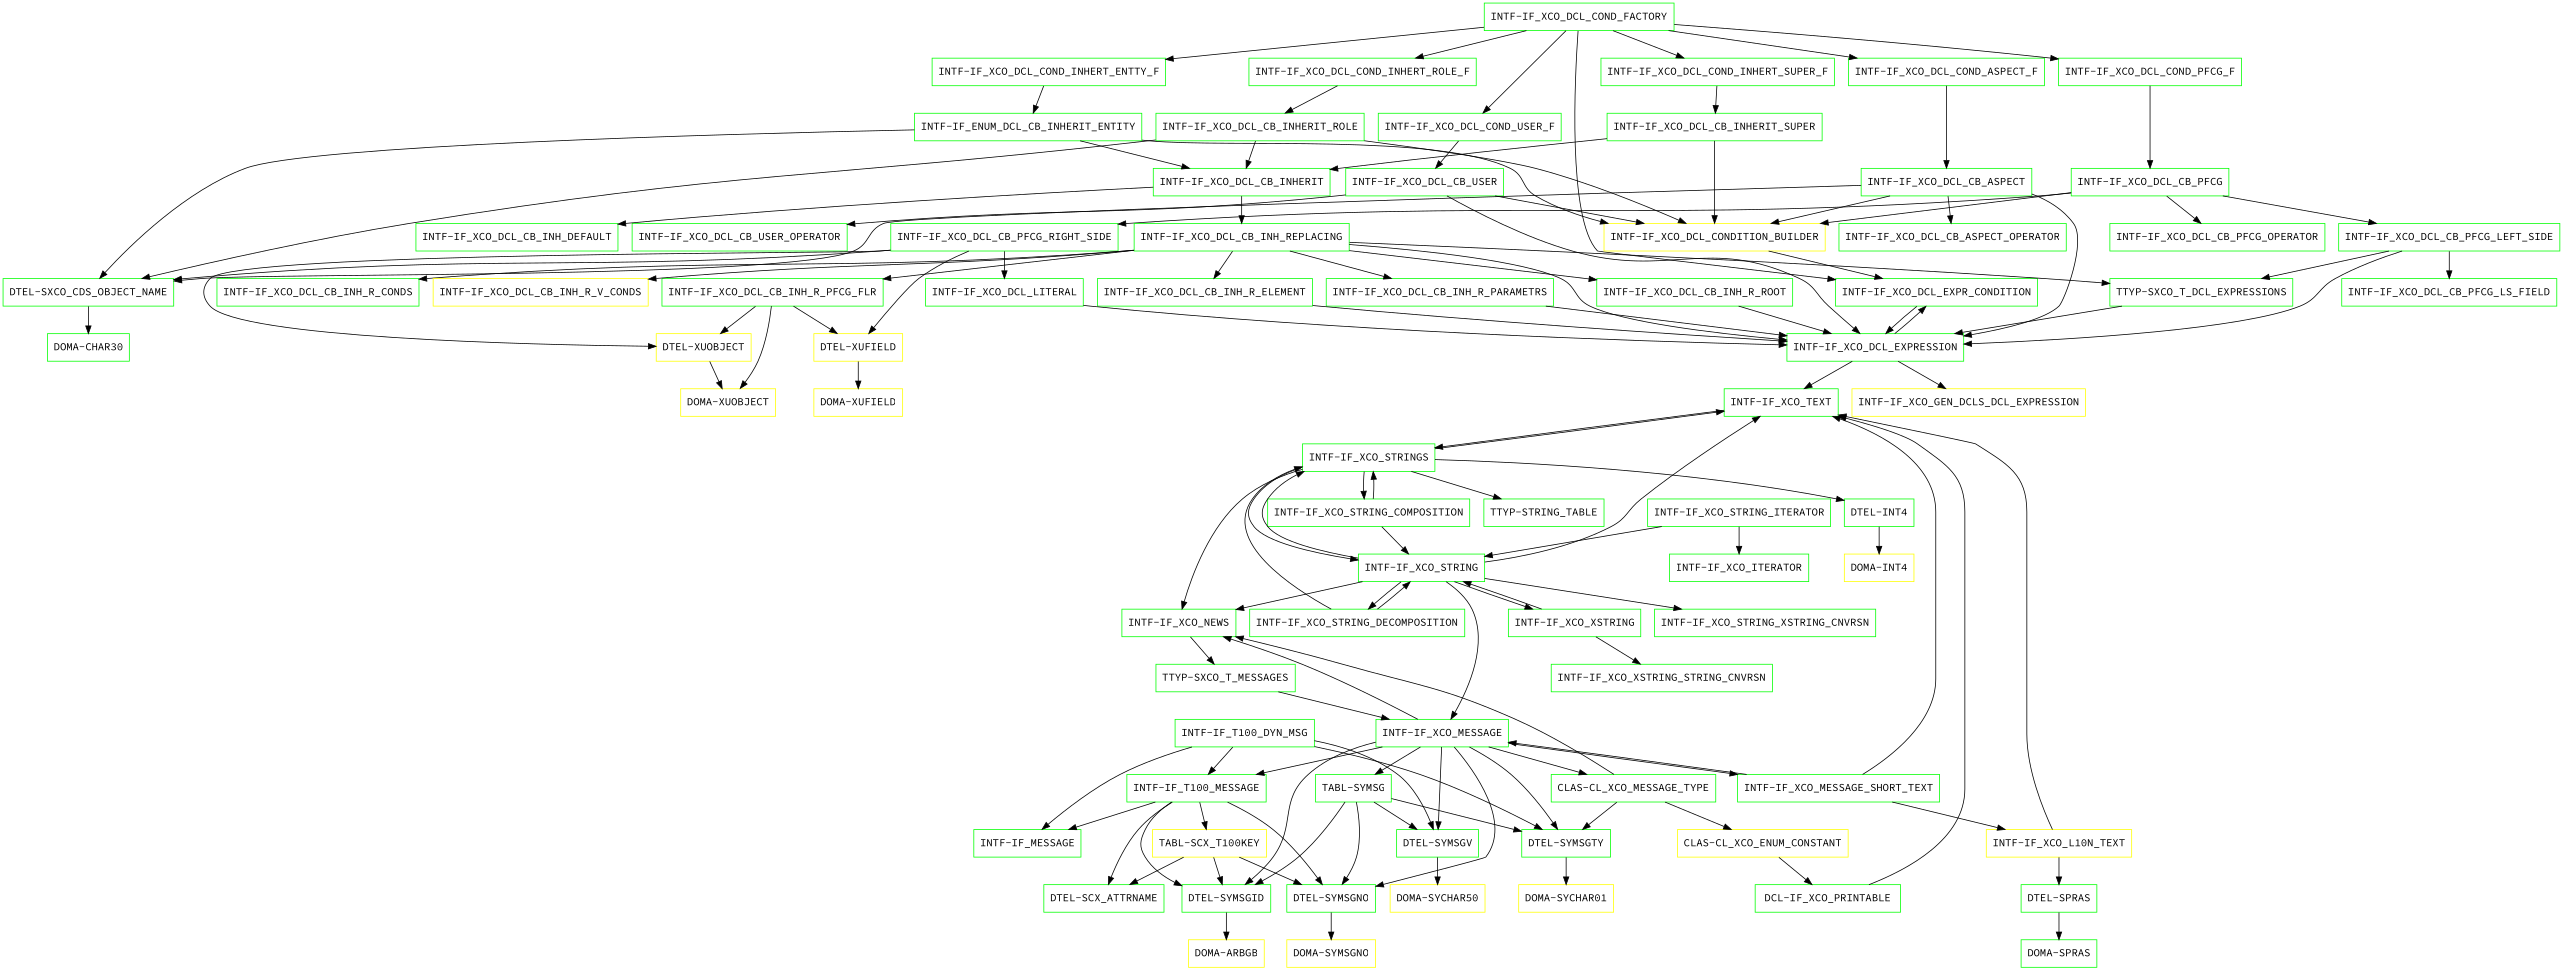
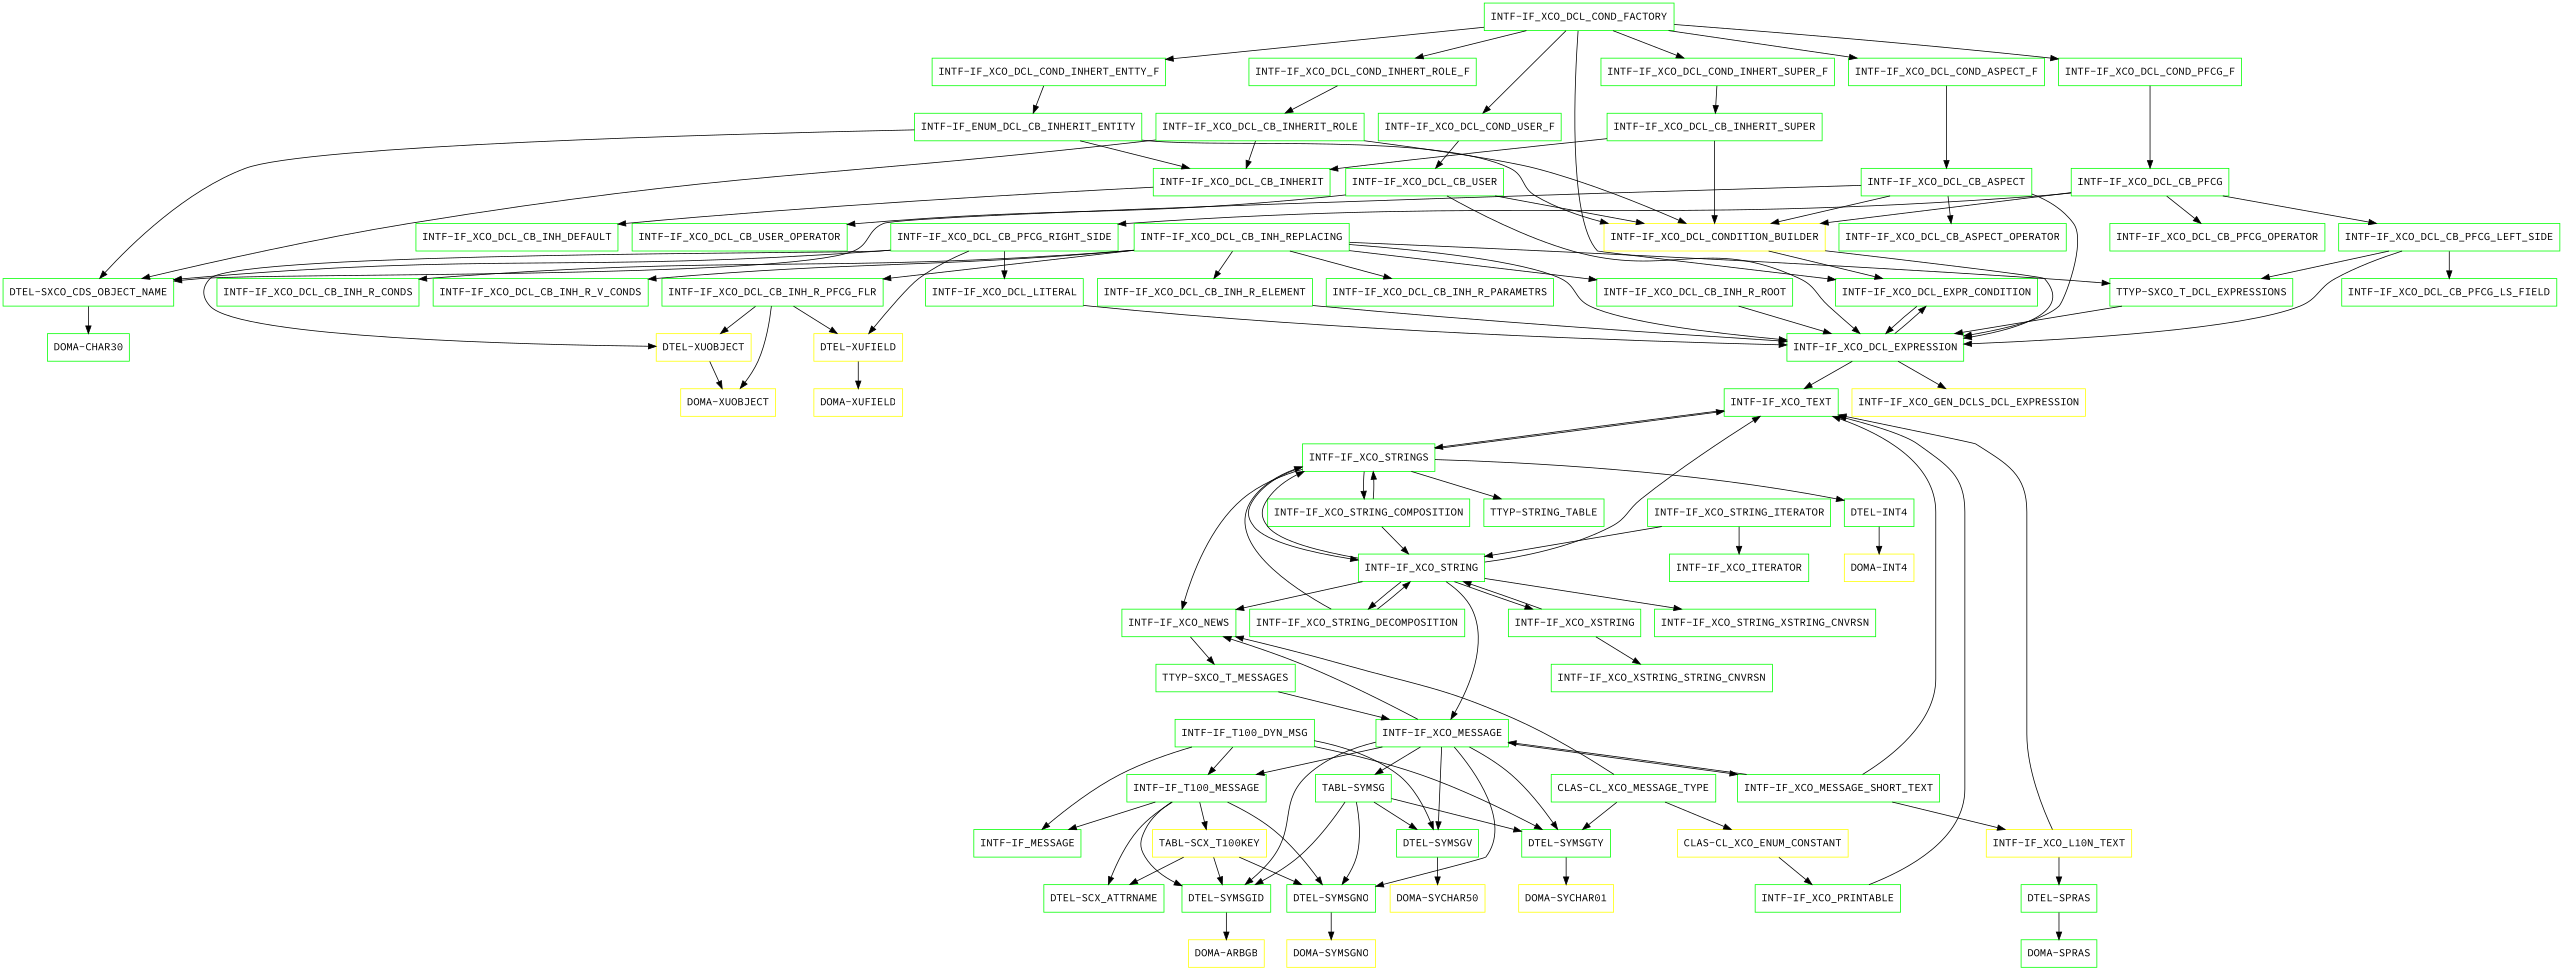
(1242, 210) -> none
(541, 292) -> (541, 292)
(1674, 322) -> (1984, 270)
(1534, 760) -> none
(1828, 898) -> (1828, 898)
